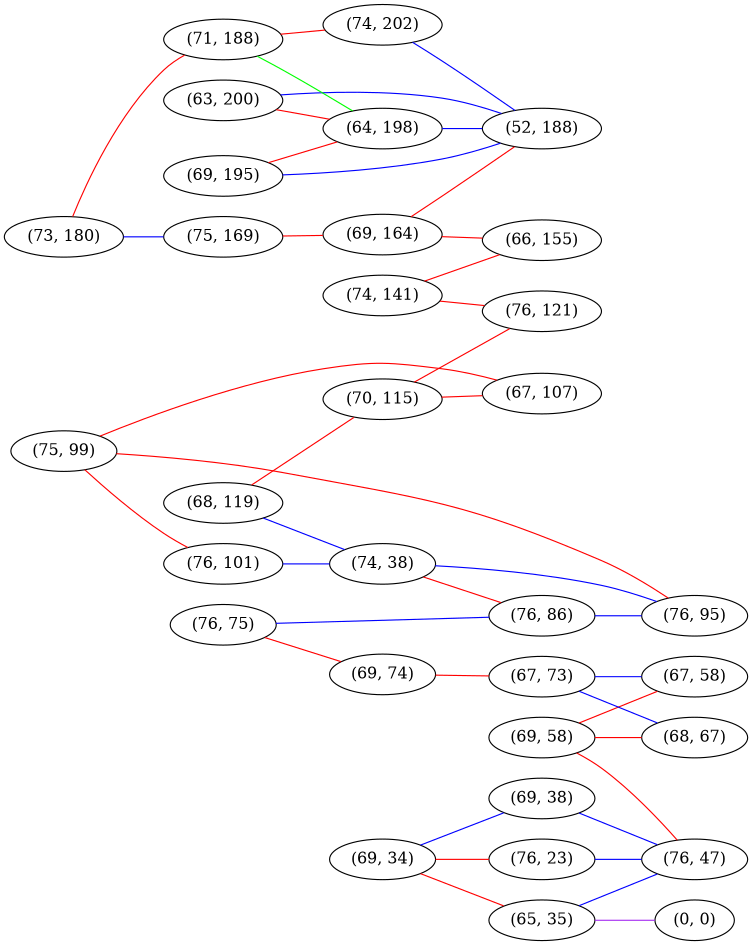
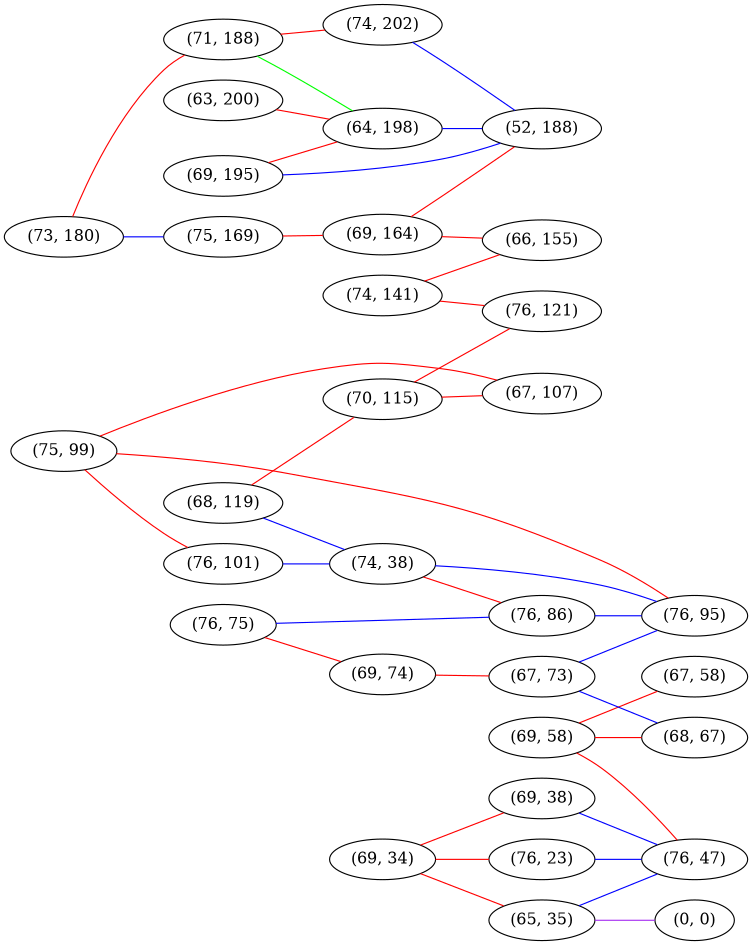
(392, 93) -> none
(618, 677) -> (618, 646)
(462, 829) -> (462, 829)
